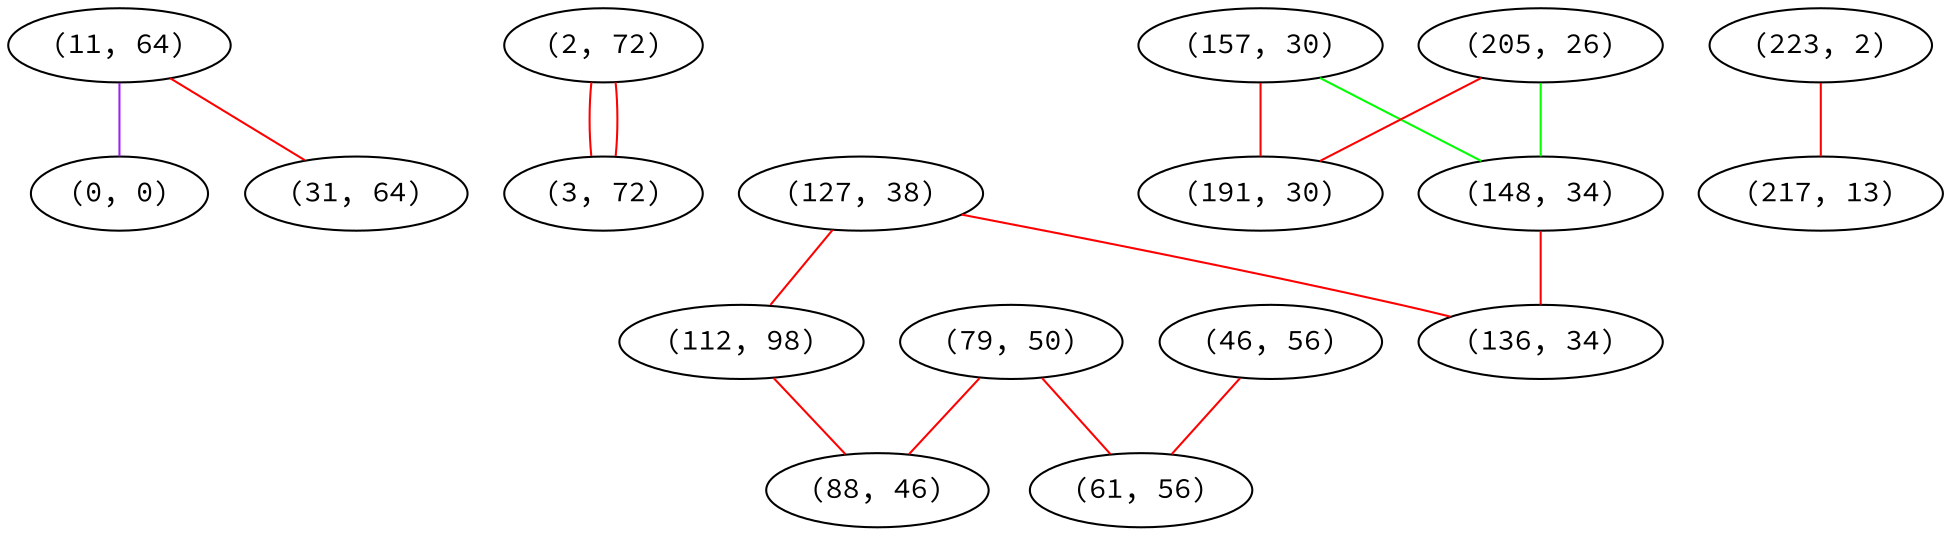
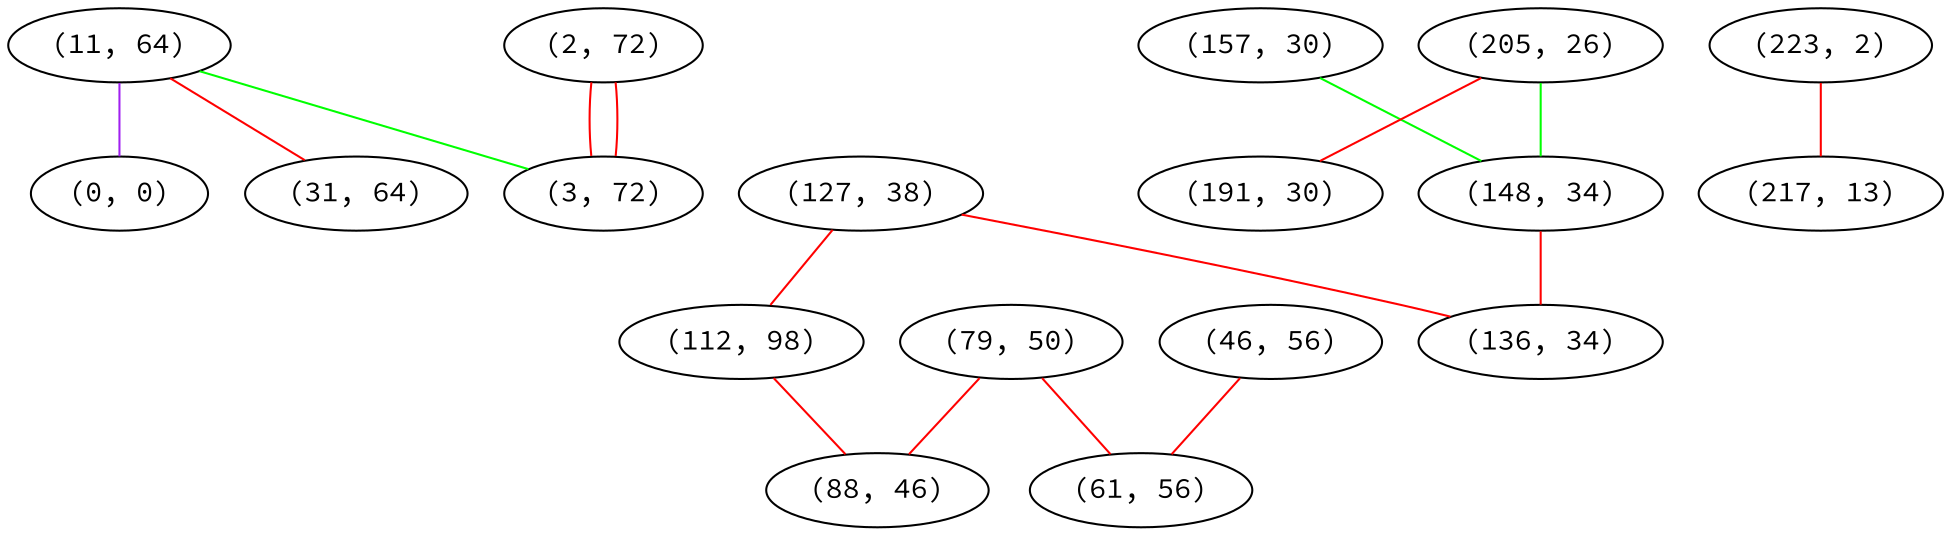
none -> (364, 120)
(1261, 120) -> none
